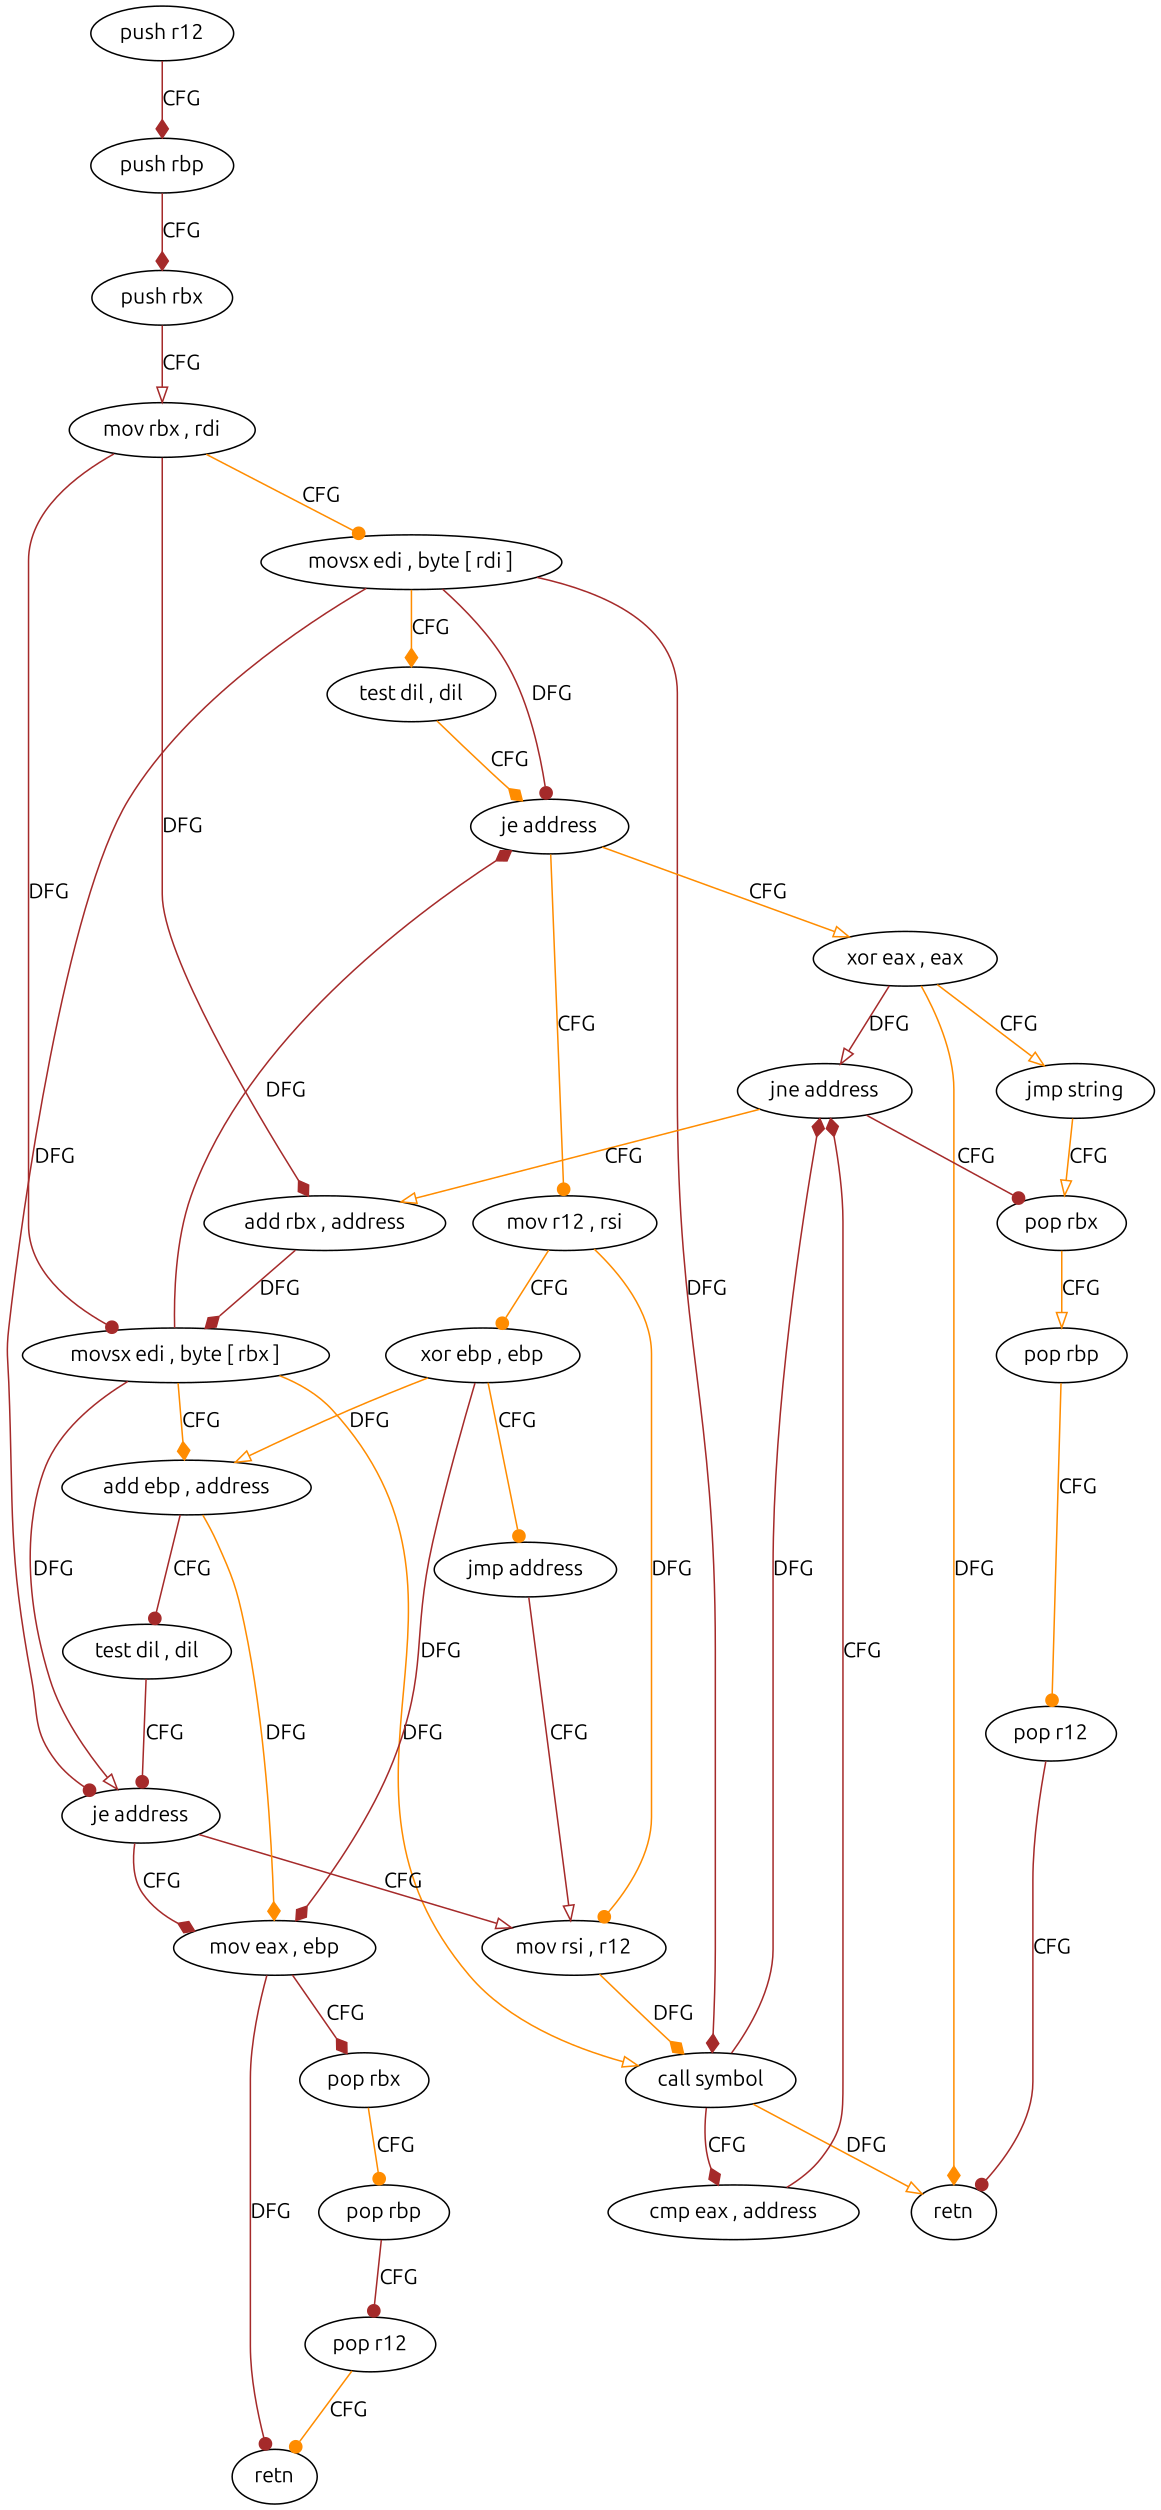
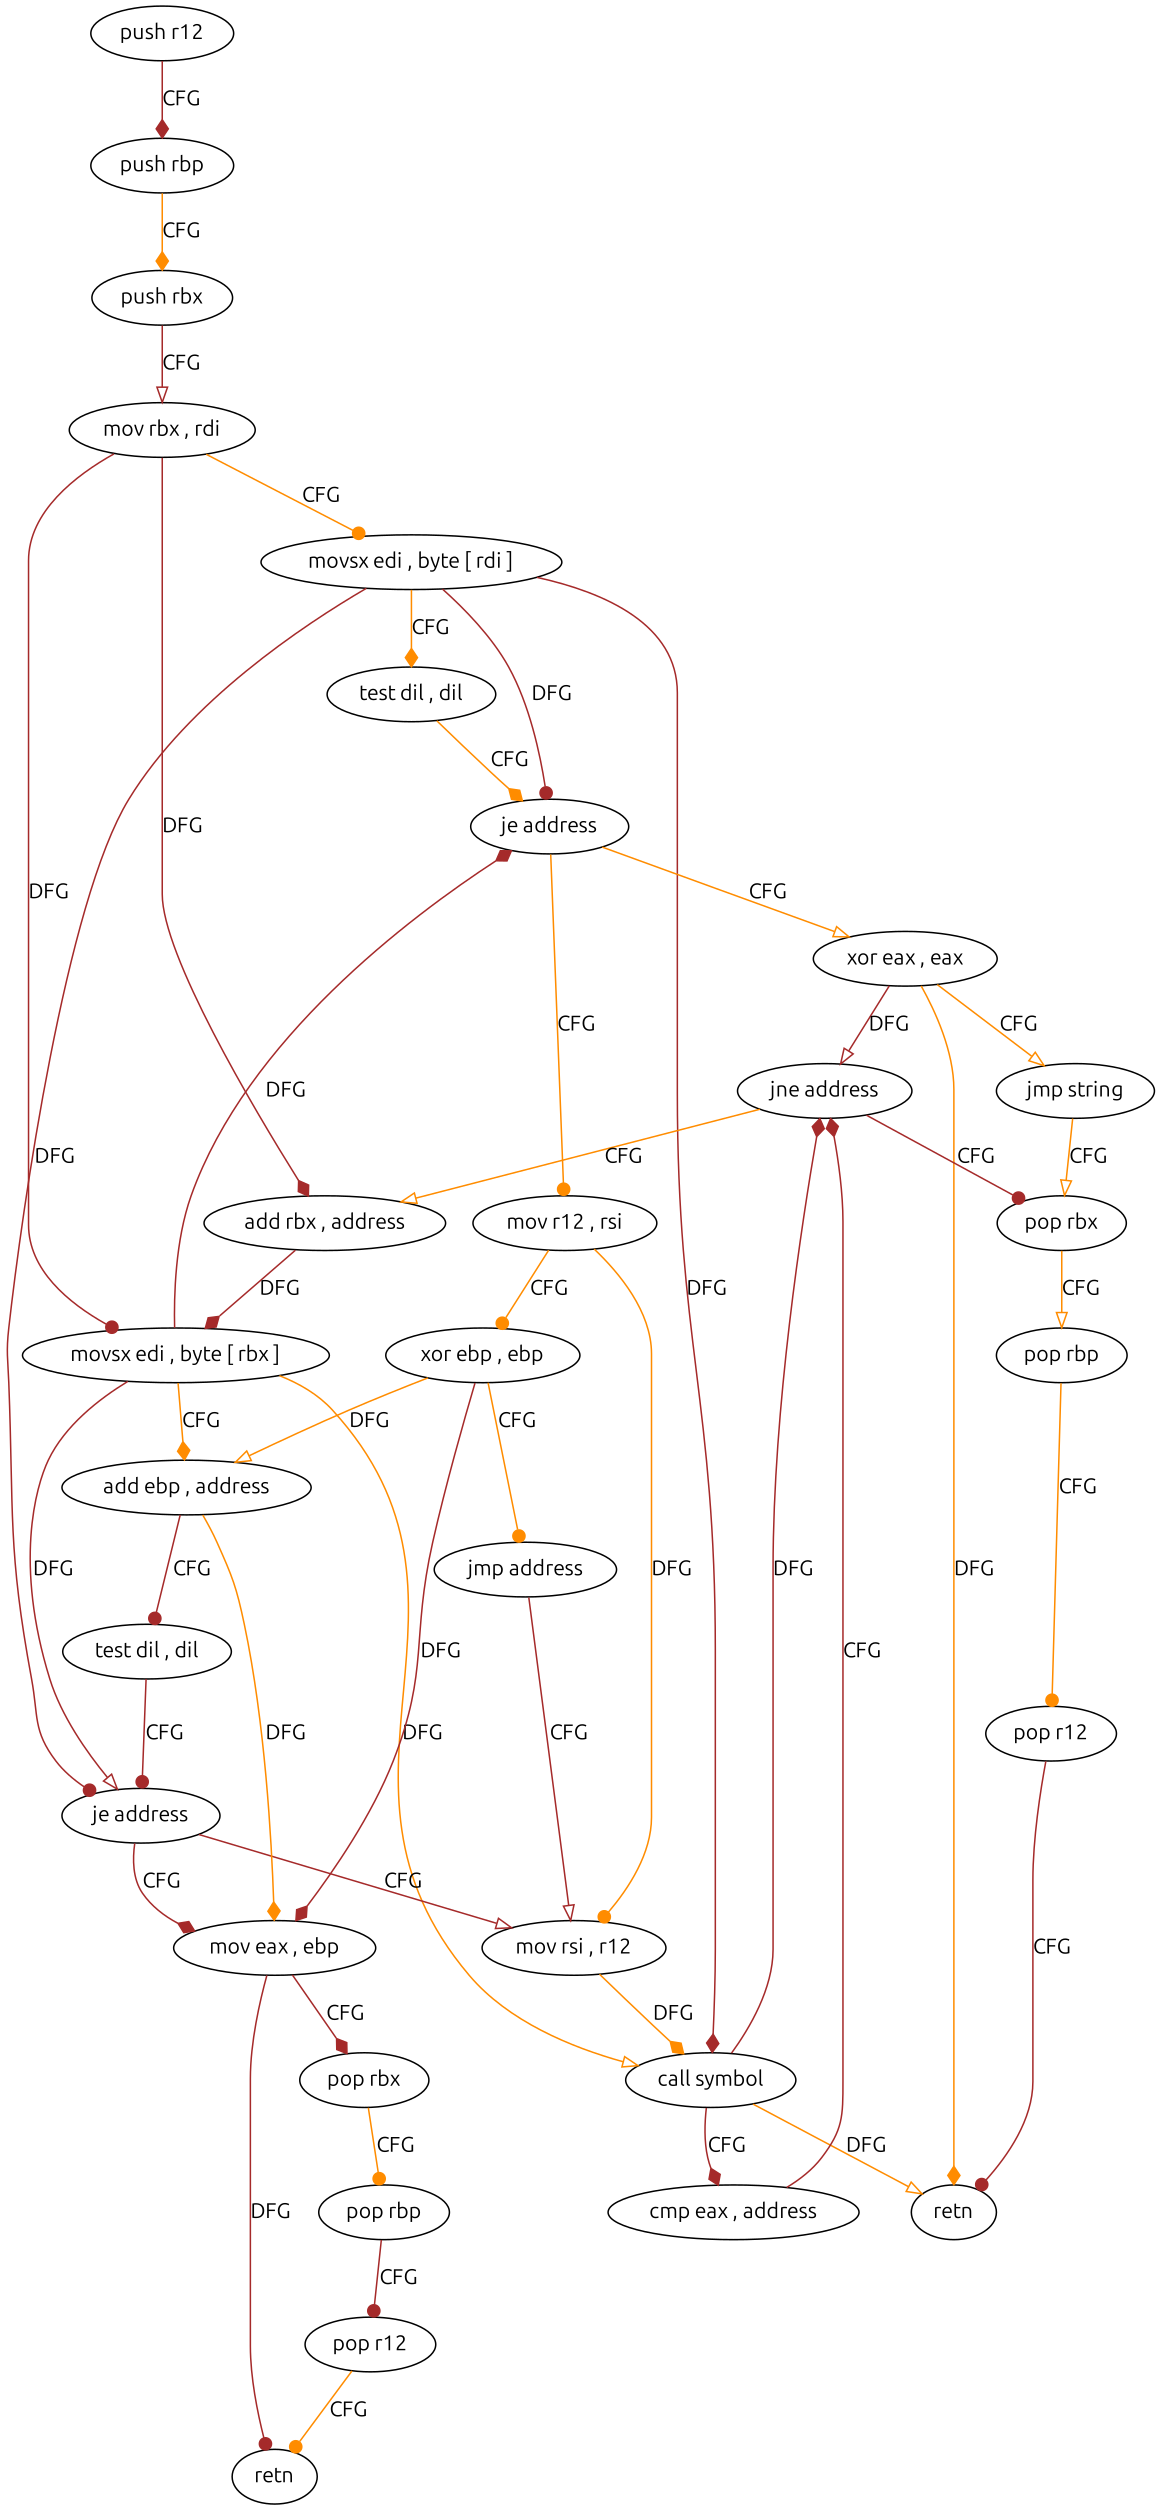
(162, 223) -> (162, 223)
